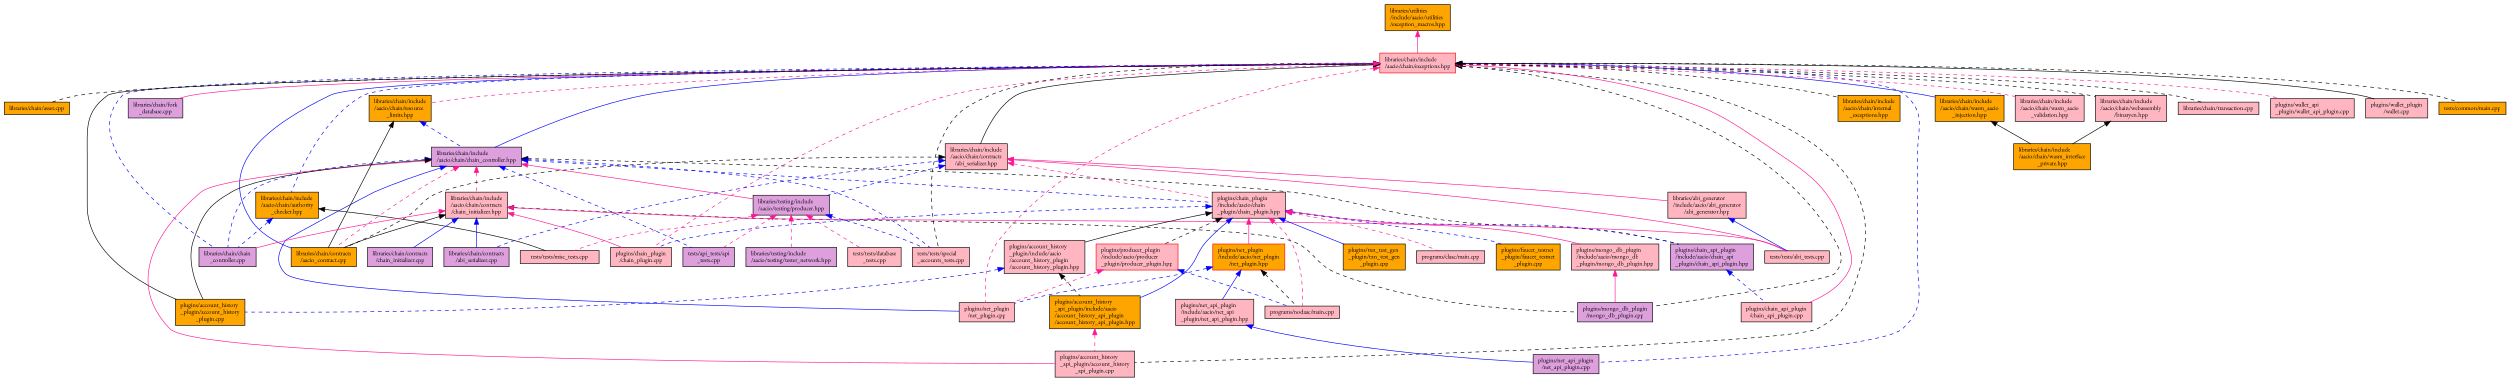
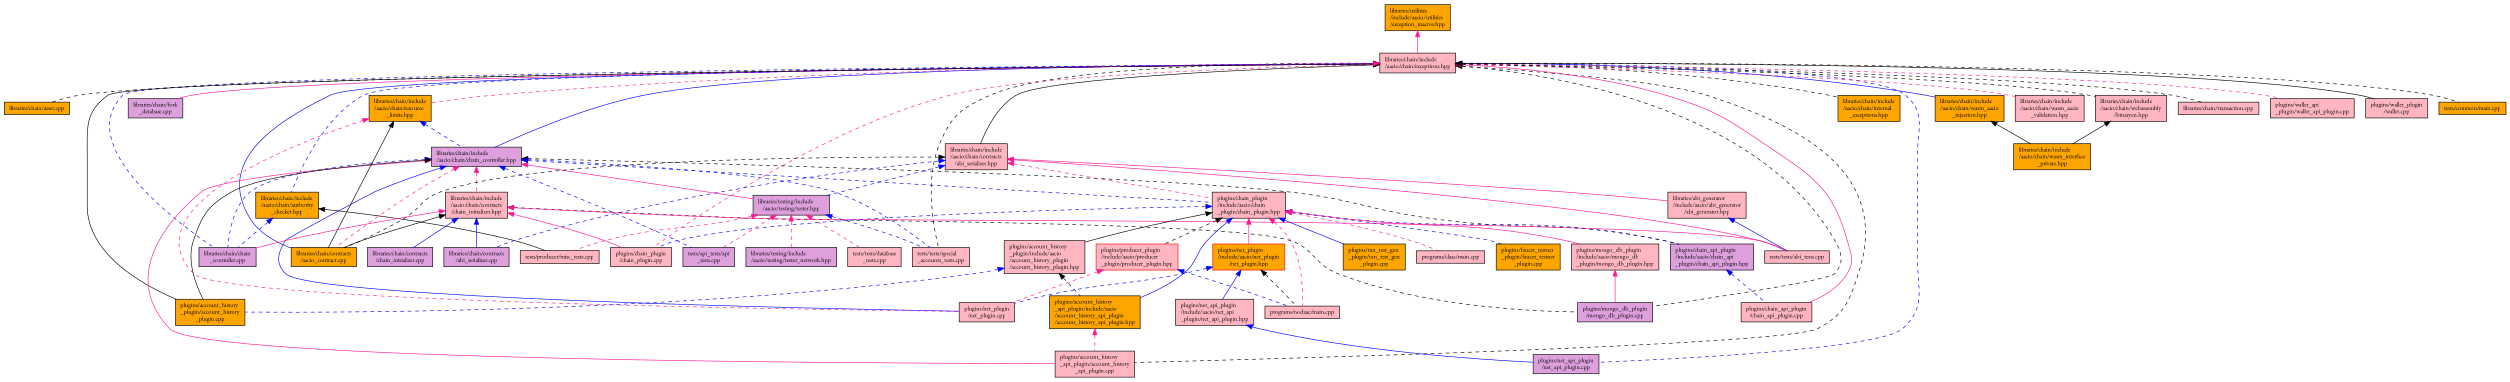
(1418, 63) -> (1418, 63)
(1140, 135) -> (443, 299)
(791, 205) -> (791, 205)
(560, 257) -> (560, 257)
